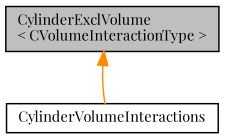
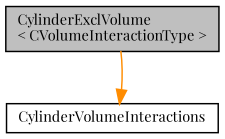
(103, 85) -> (122, 70)
